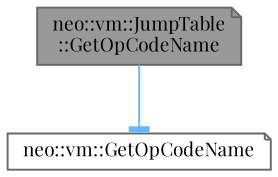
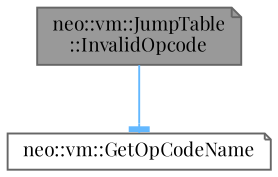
(139, 36) -> (139, 36)
